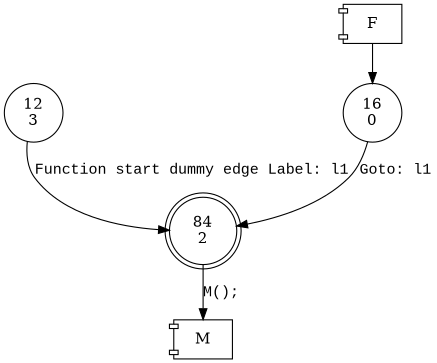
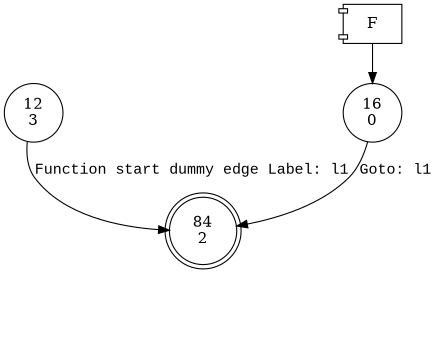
(203, 339) -> none
